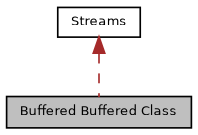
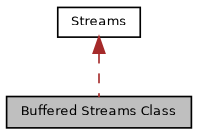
(99, 112) -> (99, 112)
